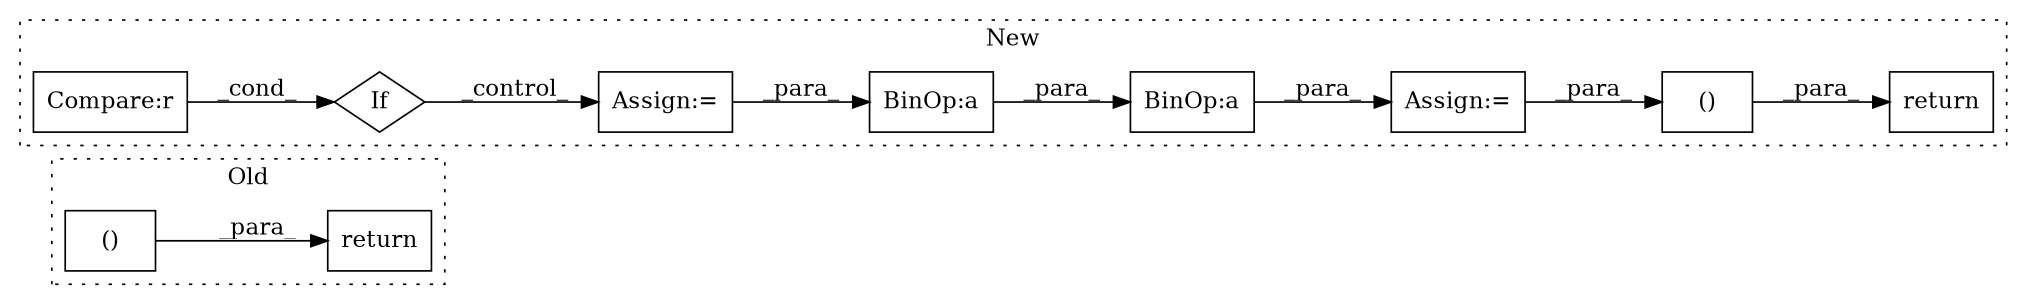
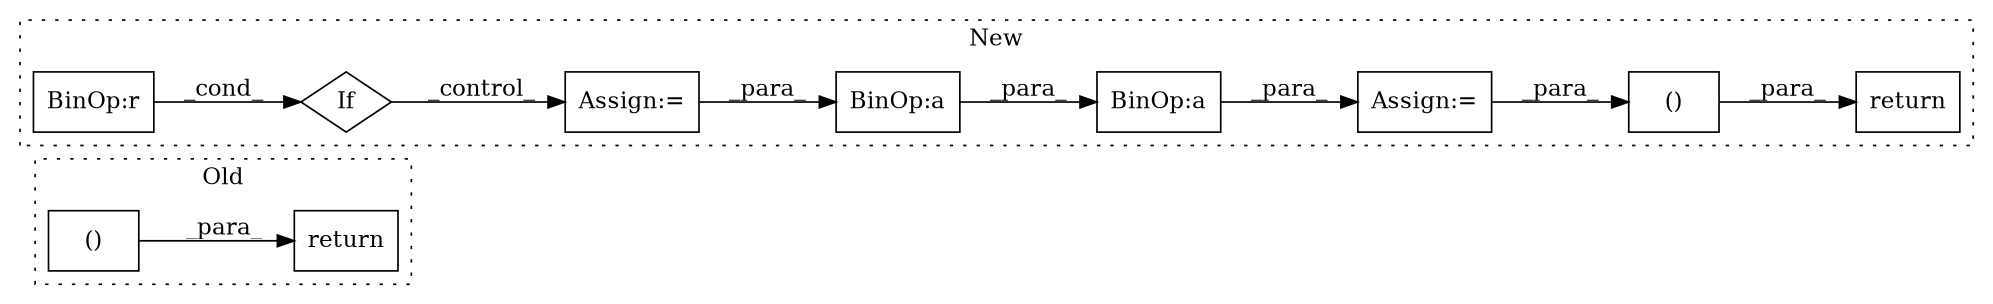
(110, 102) -> (94, 102)
